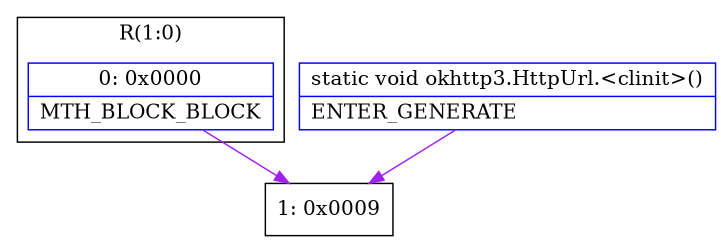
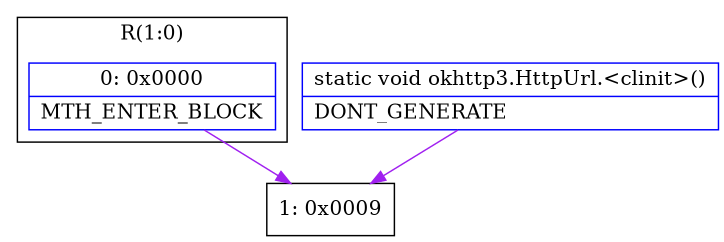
(151, 112) -> (152, 112)
(415, 112) -> (411, 112)
